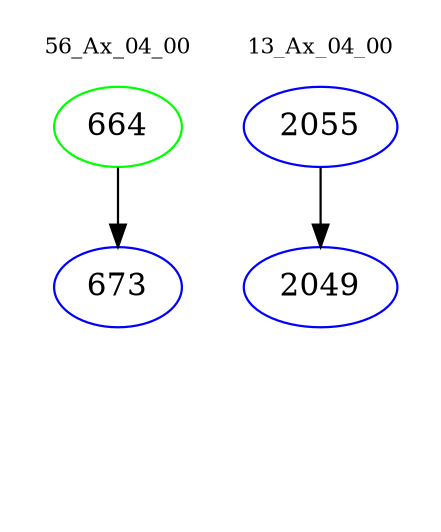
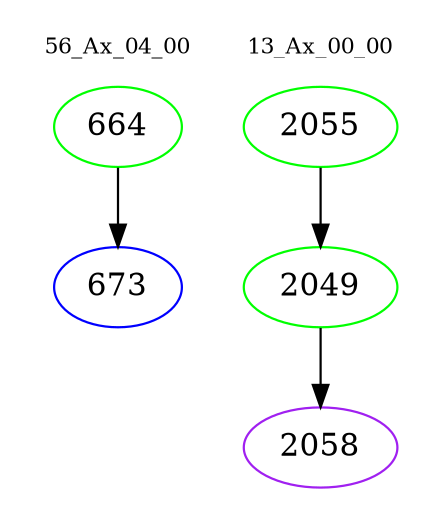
(321, 48) -> (321, 48)
(321, 127) -> (321, 127)
(321, 287) -> (321, 287)
none -> (321, 448)
